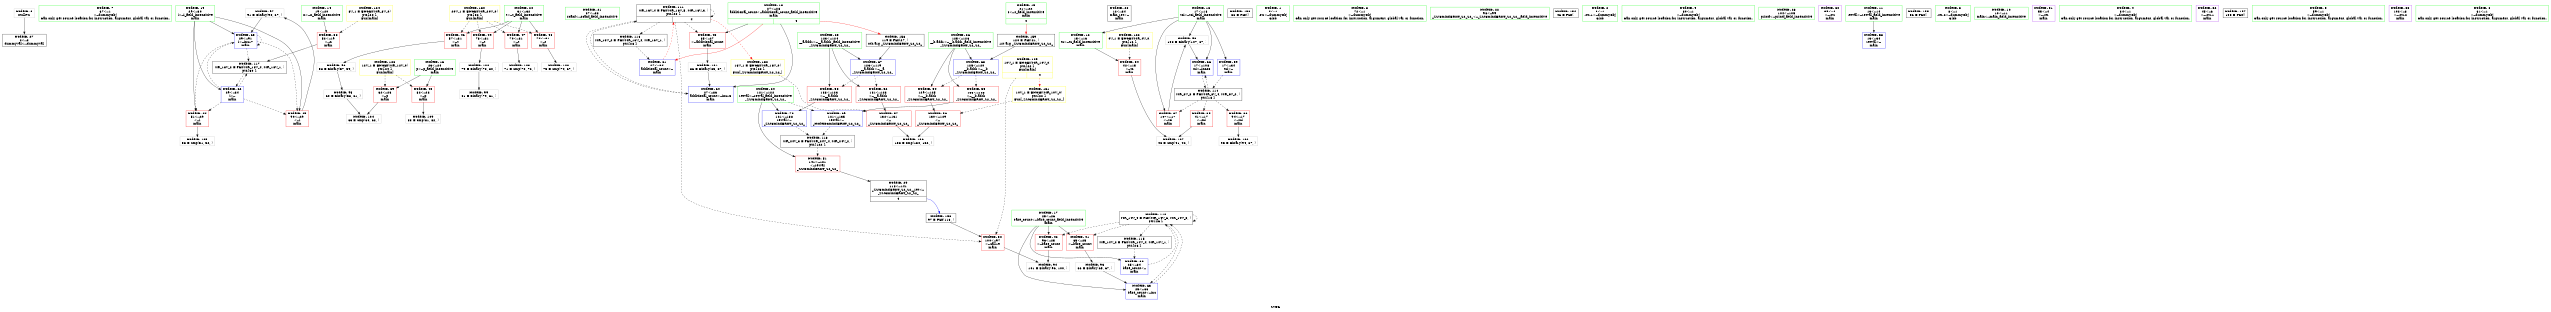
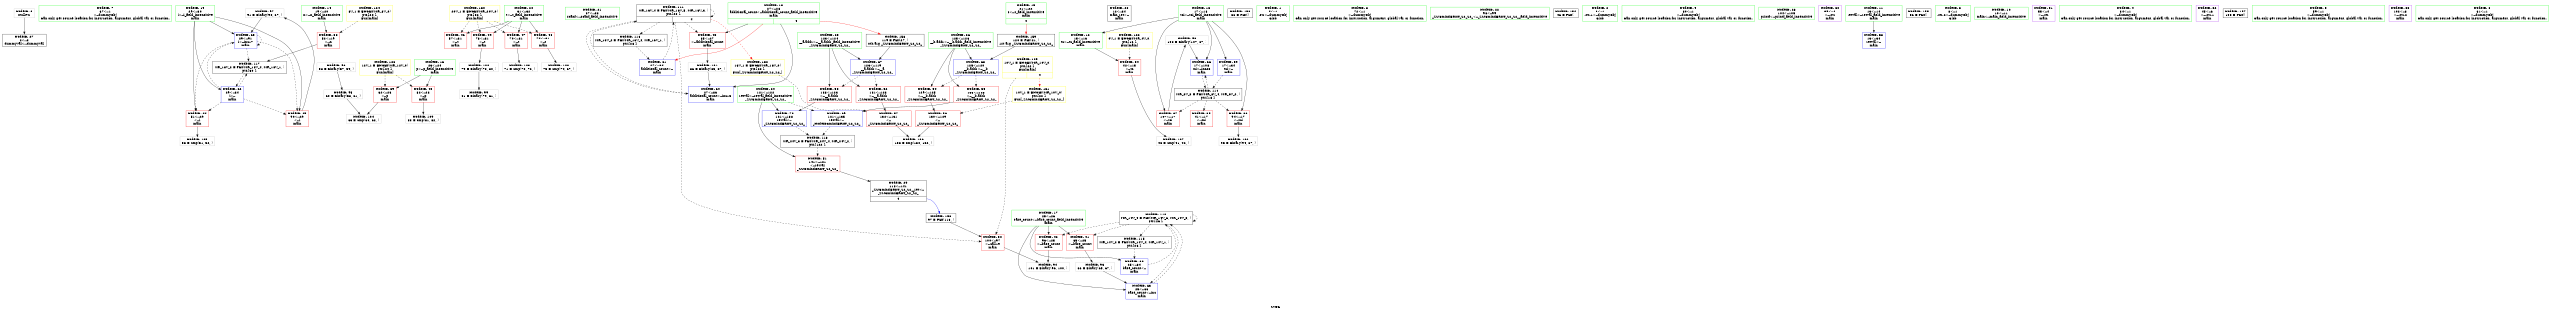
(1194, 28) -> (1243, 60)
(671, 43) -> (671, 43)
(394, 48) -> none
(1186, 131) -> none
